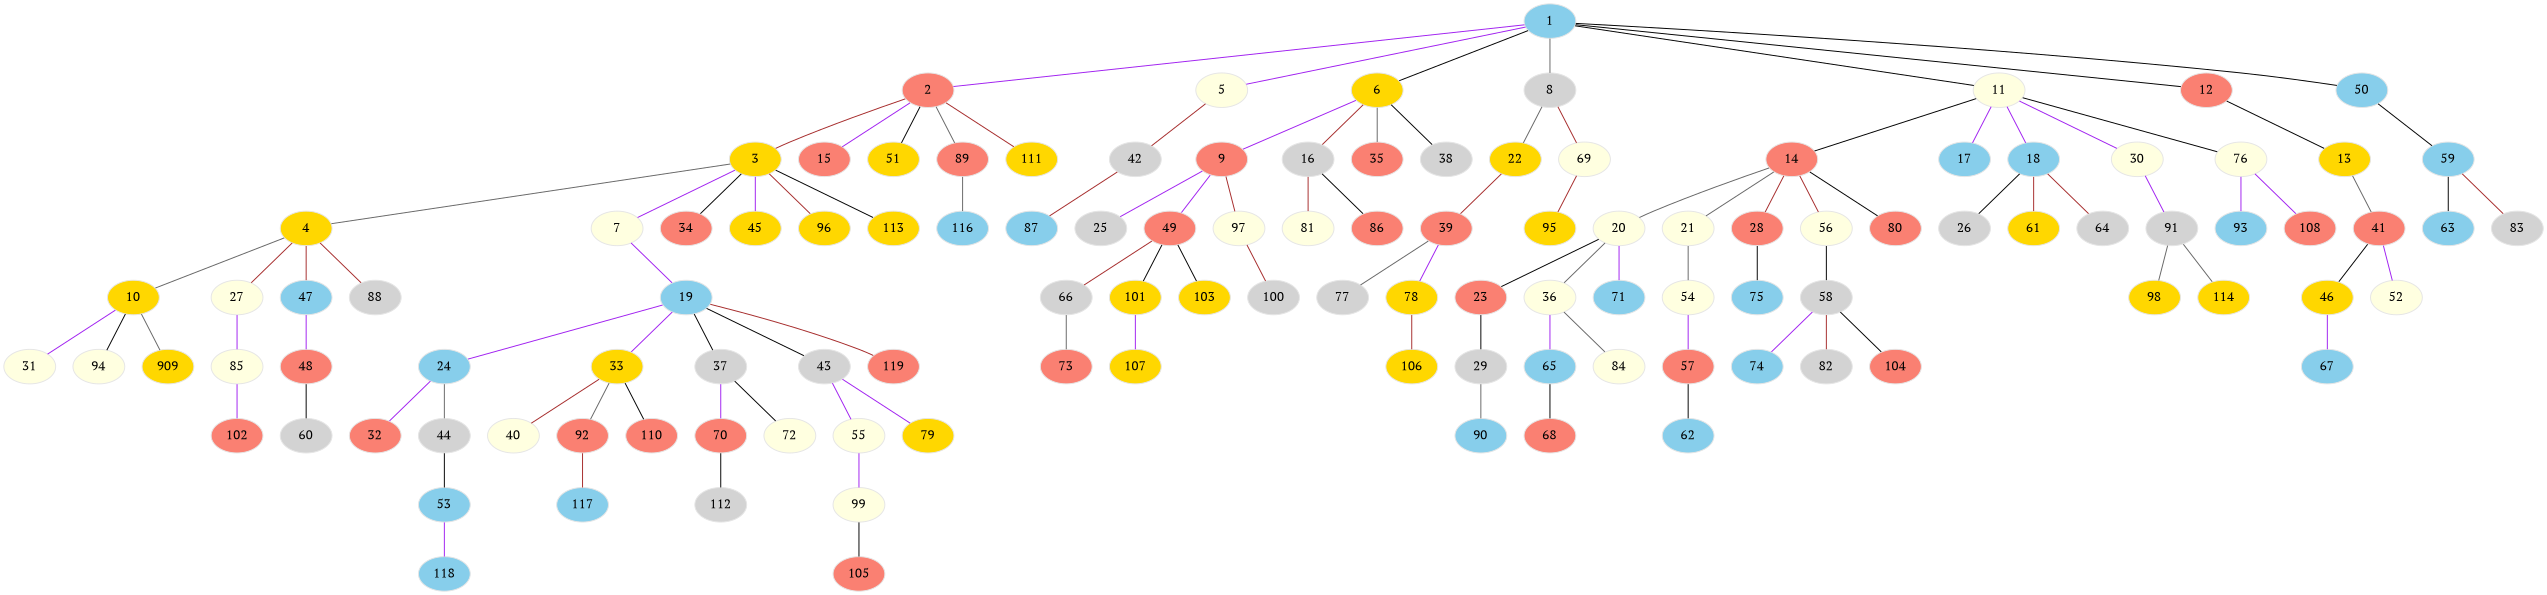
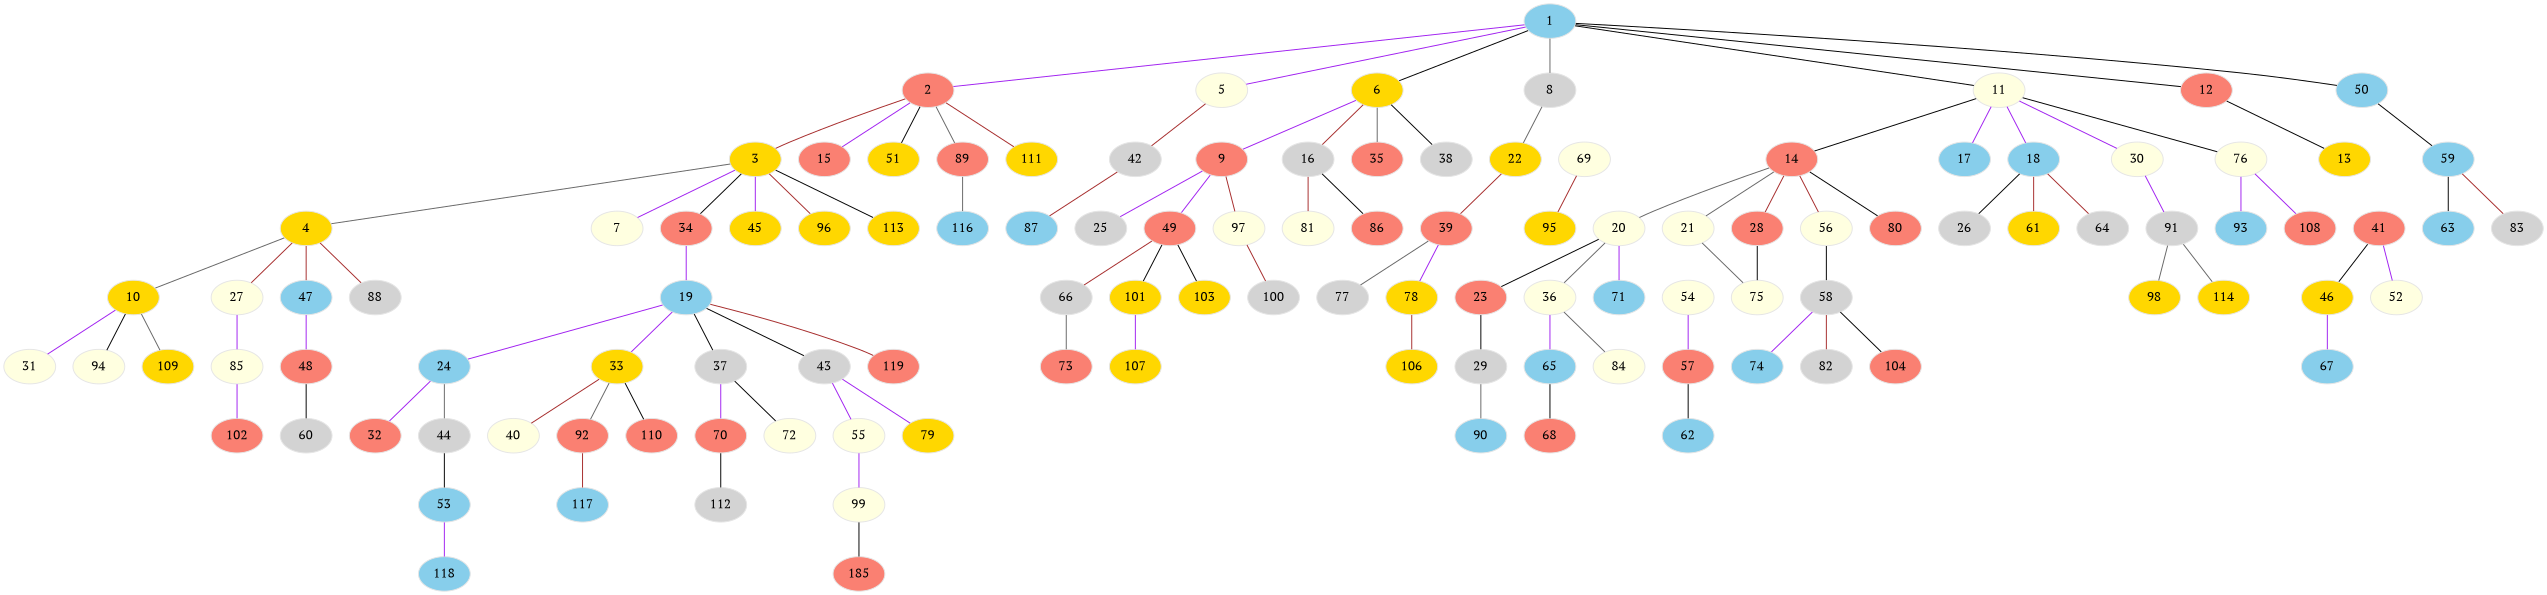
(1567, 125) -> none
(2362, 194) -> none
(652, 263) -> (686, 263)
(1688, 263) -> (1723, 263)
(1757, 298) -> (1757, 298)
(168, 367) -> (168, 367)
(859, 574) -> (859, 574)
